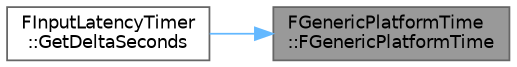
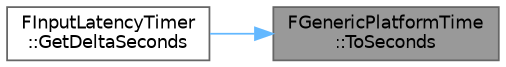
(391, 34) -> (386, 34)
